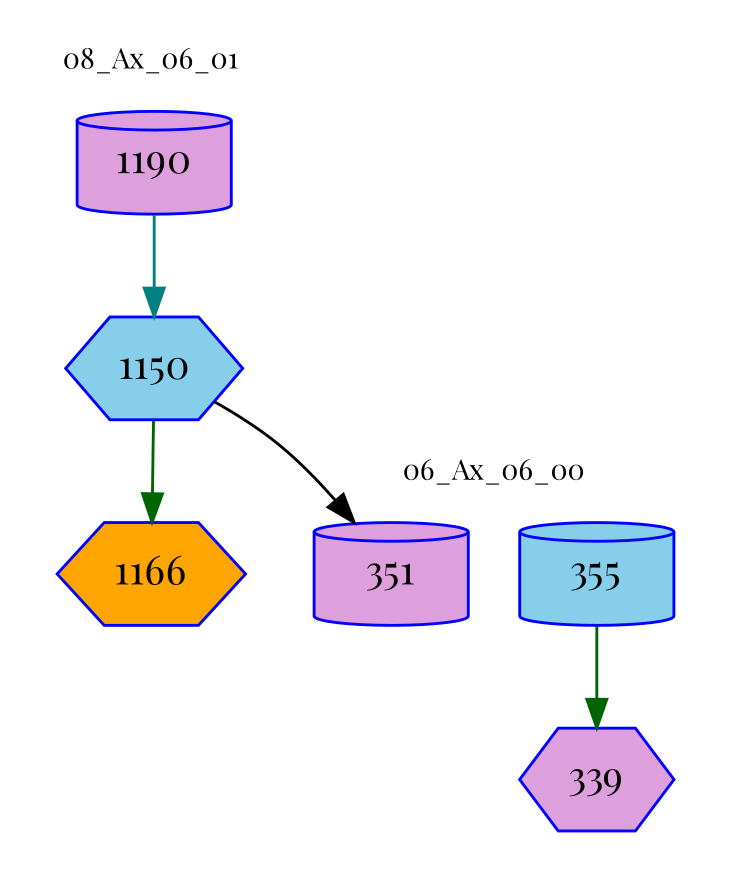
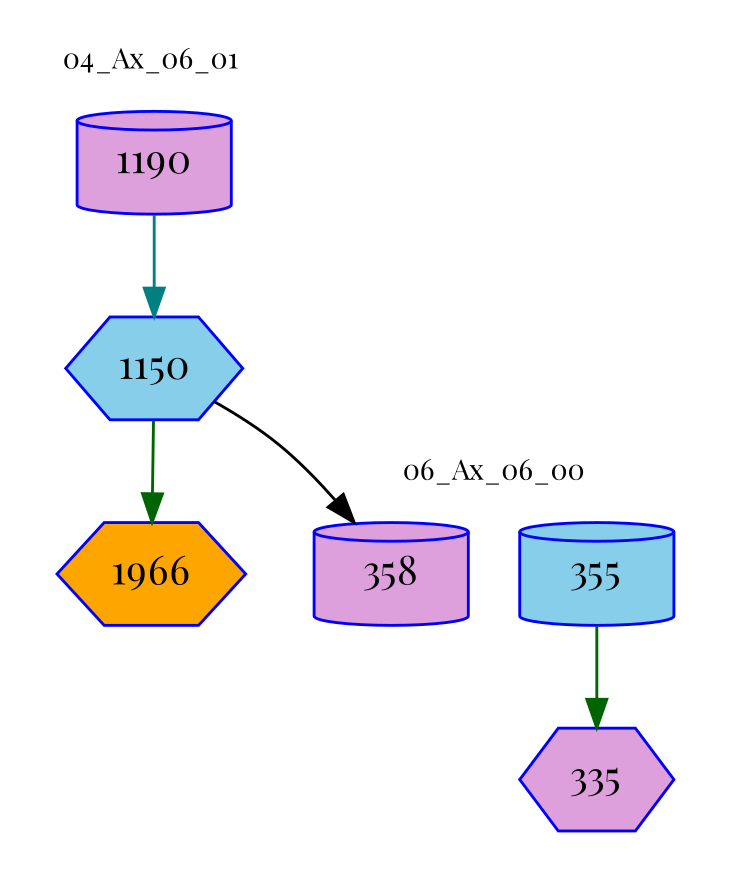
(151, 61) -> (151, 61)
(151, 574) -> (151, 574)
(391, 574) -> (391, 574)
(597, 780) -> (597, 780)
